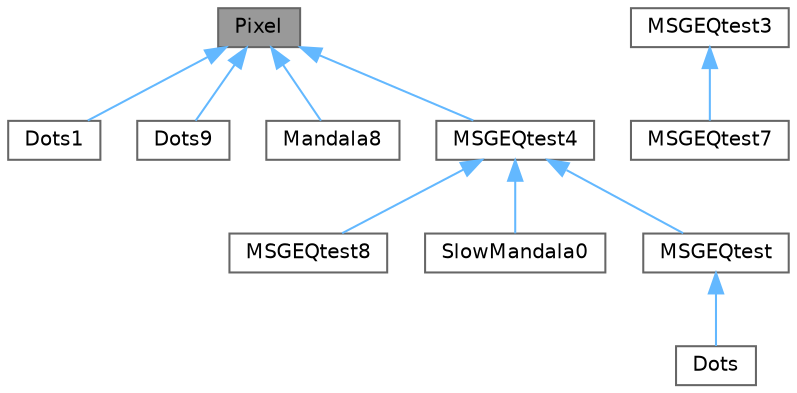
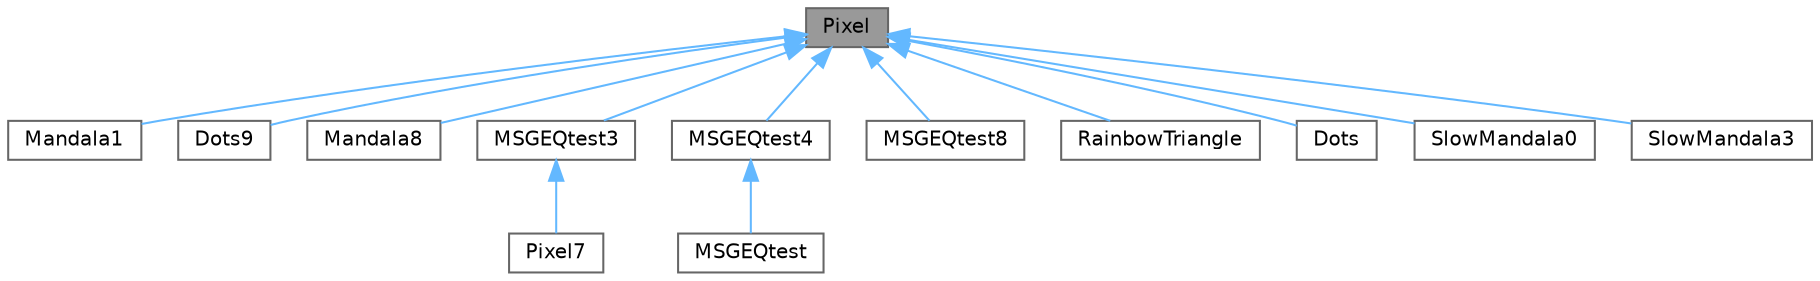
none -> (695, 86)
(54, 140) -> (75, 140)
(710, 140) -> (556, 253)
none -> (1161, 140)
none -> (1722, 140)
(403, 201) -> (903, 92)
(515, 207) -> (1187, 86)
(716, 320) -> (1191, 99)
